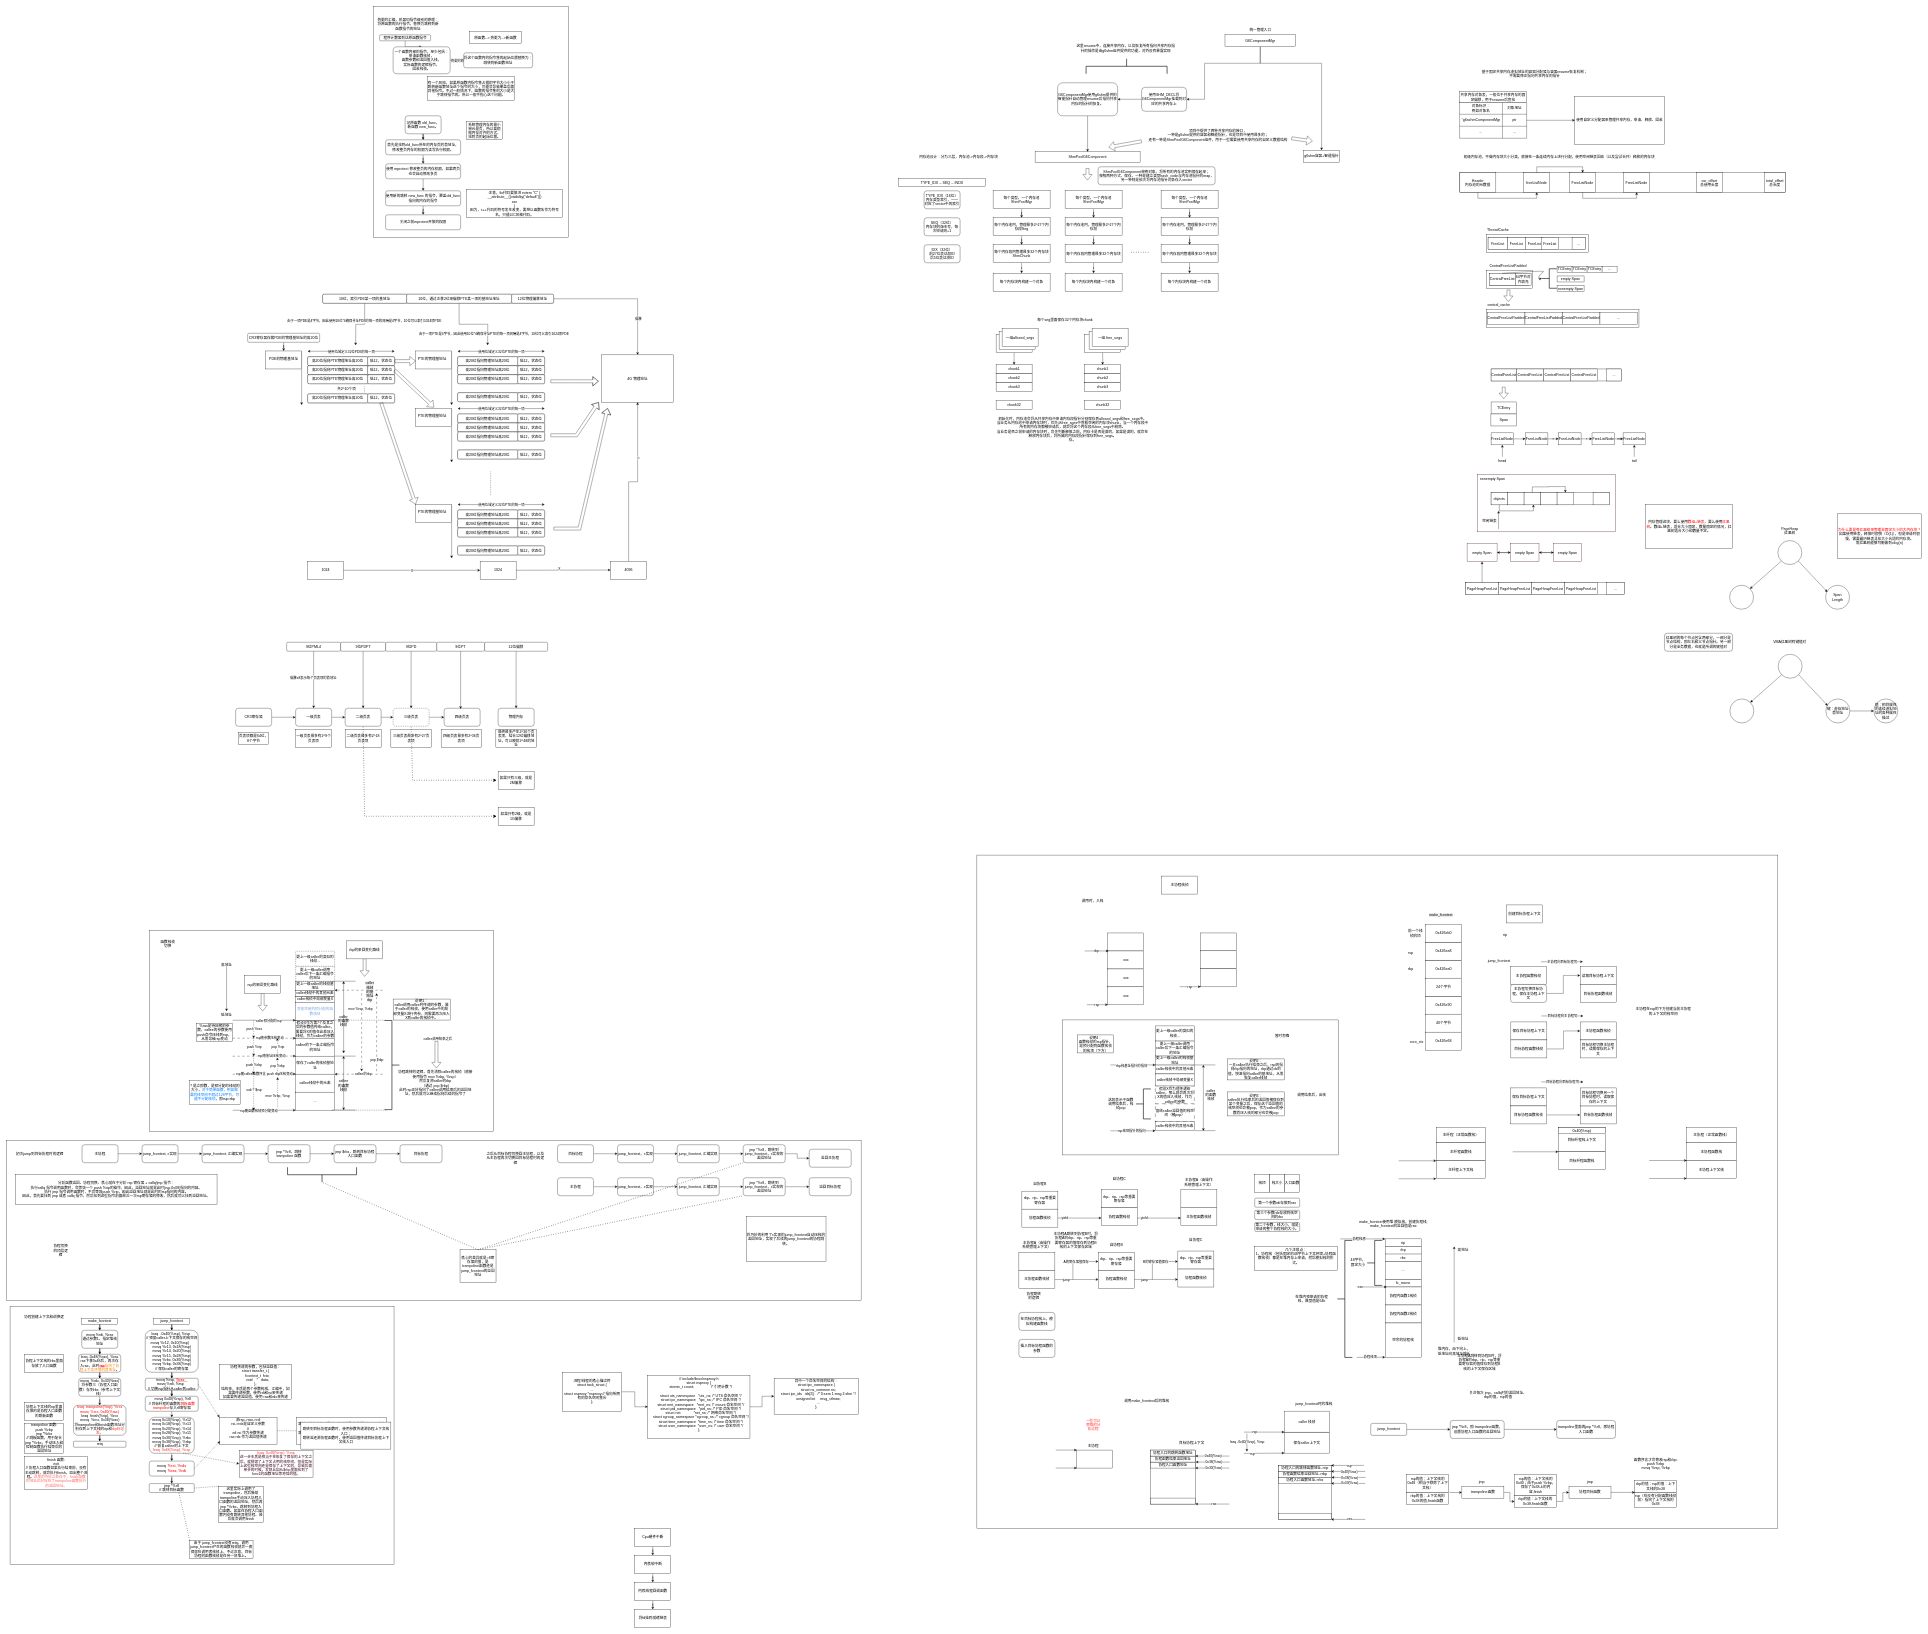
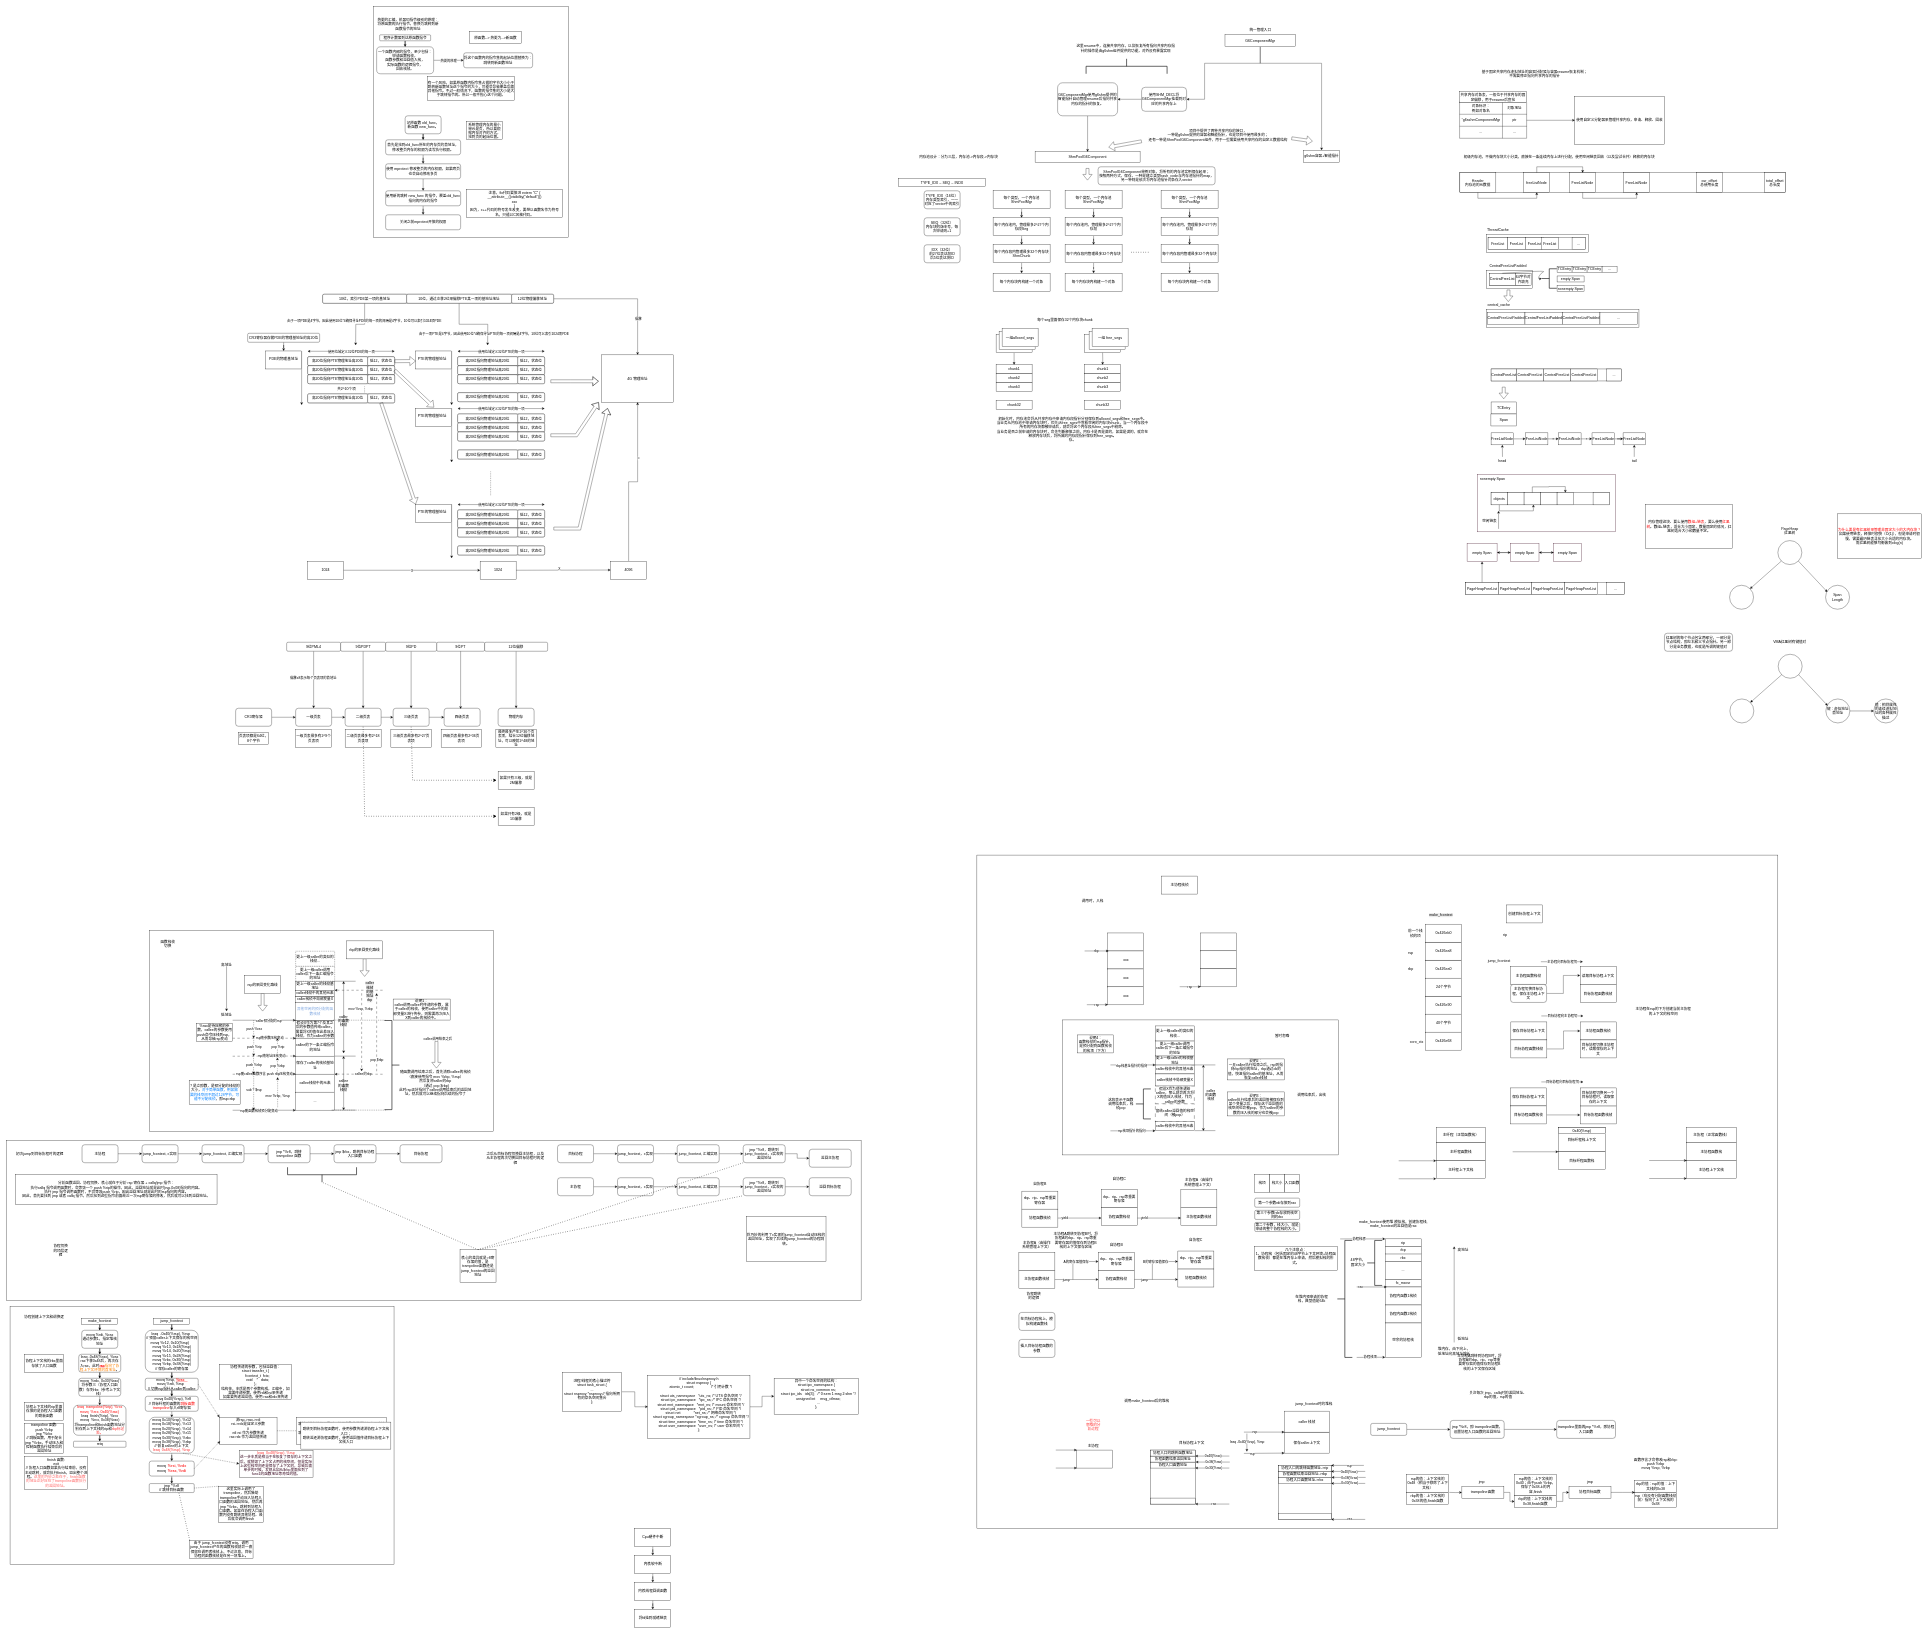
(422, 60) -> (405, 60)
(411, 717) -> (411, 717)
(435, 1083) -> (435, 1083)
